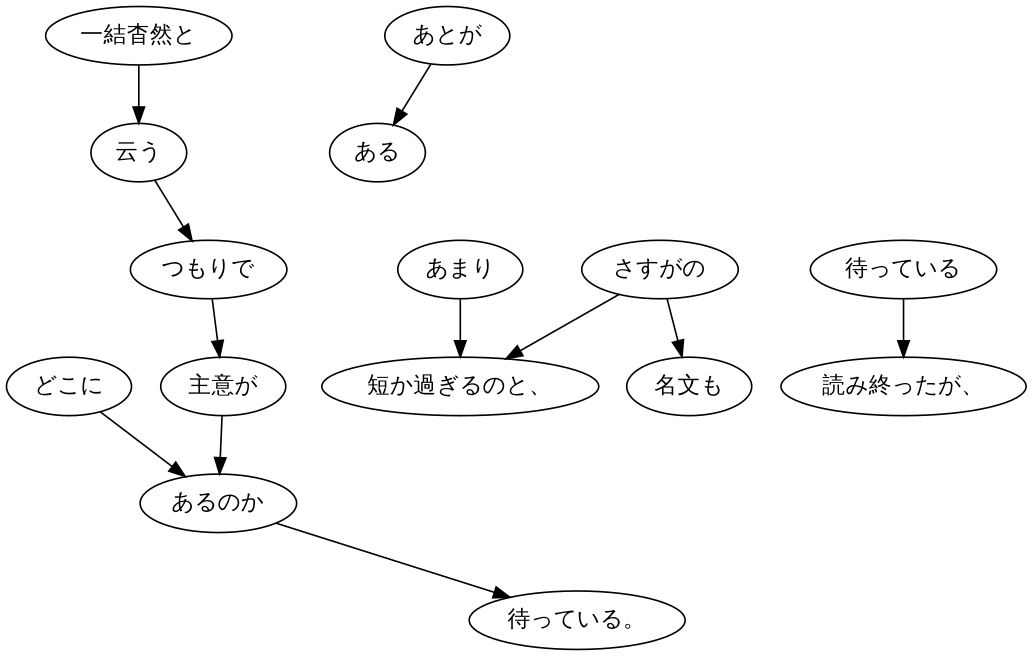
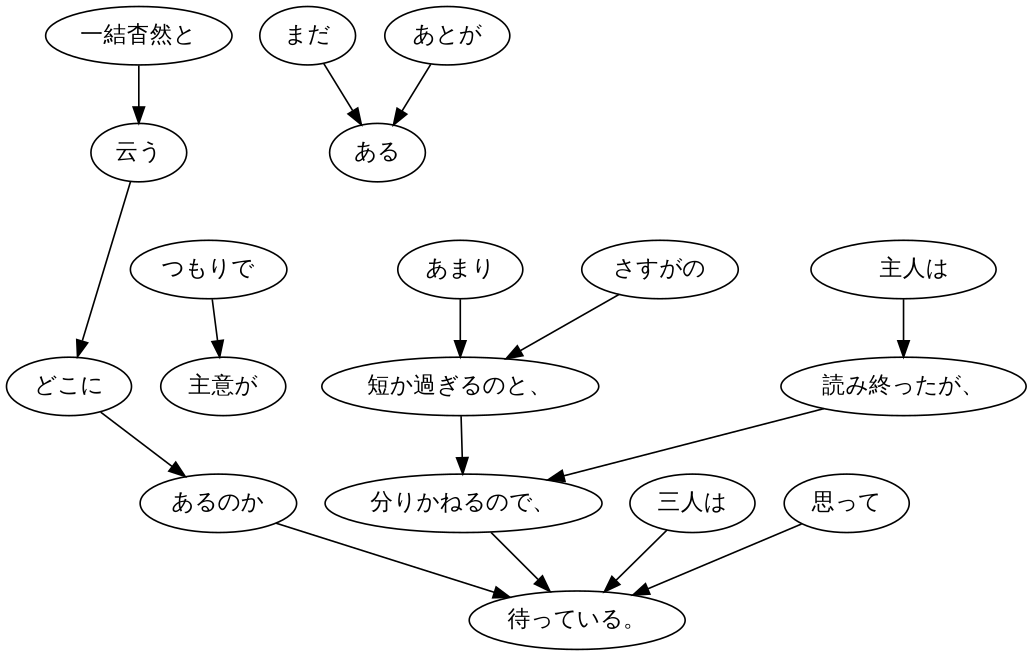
none -> (308, 36)
(169, 204) -> (106, 261)
(904, 270) -> (904, 270)
(689, 386) -> none
(221, 437) -> none
none -> (464, 503)
none -> (692, 503)
none -> (847, 503)
